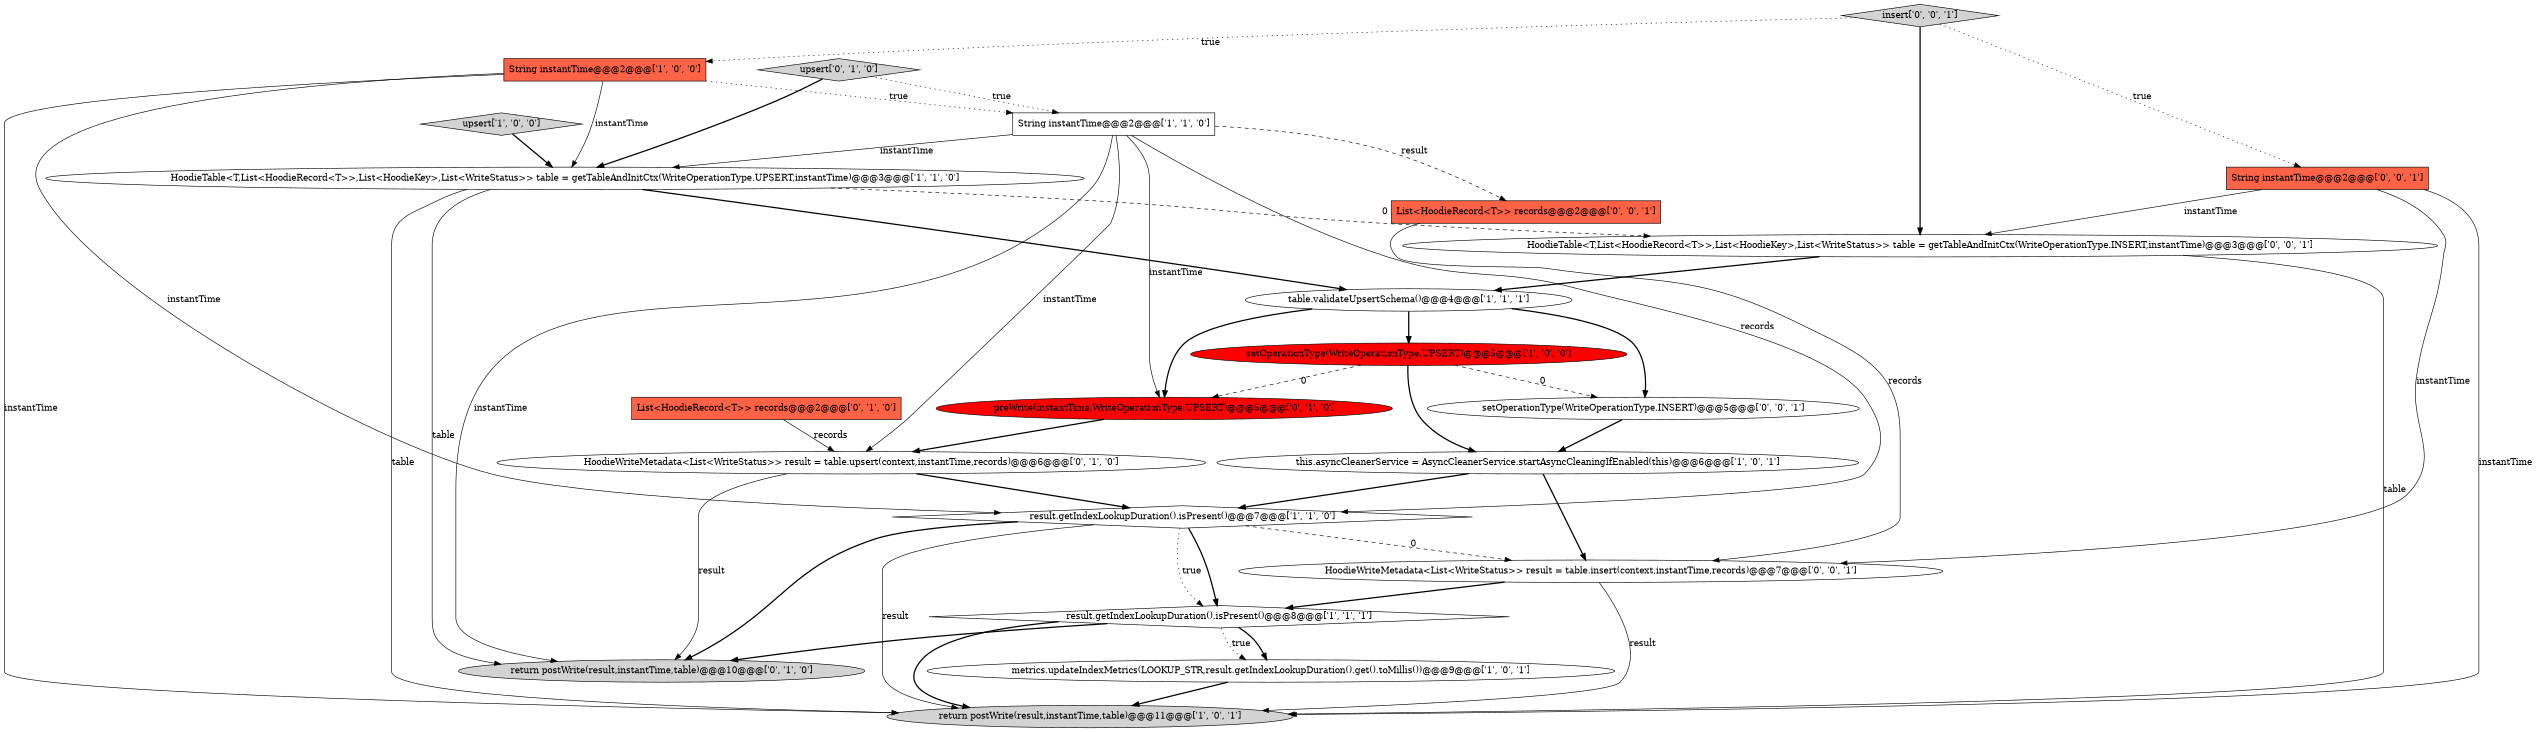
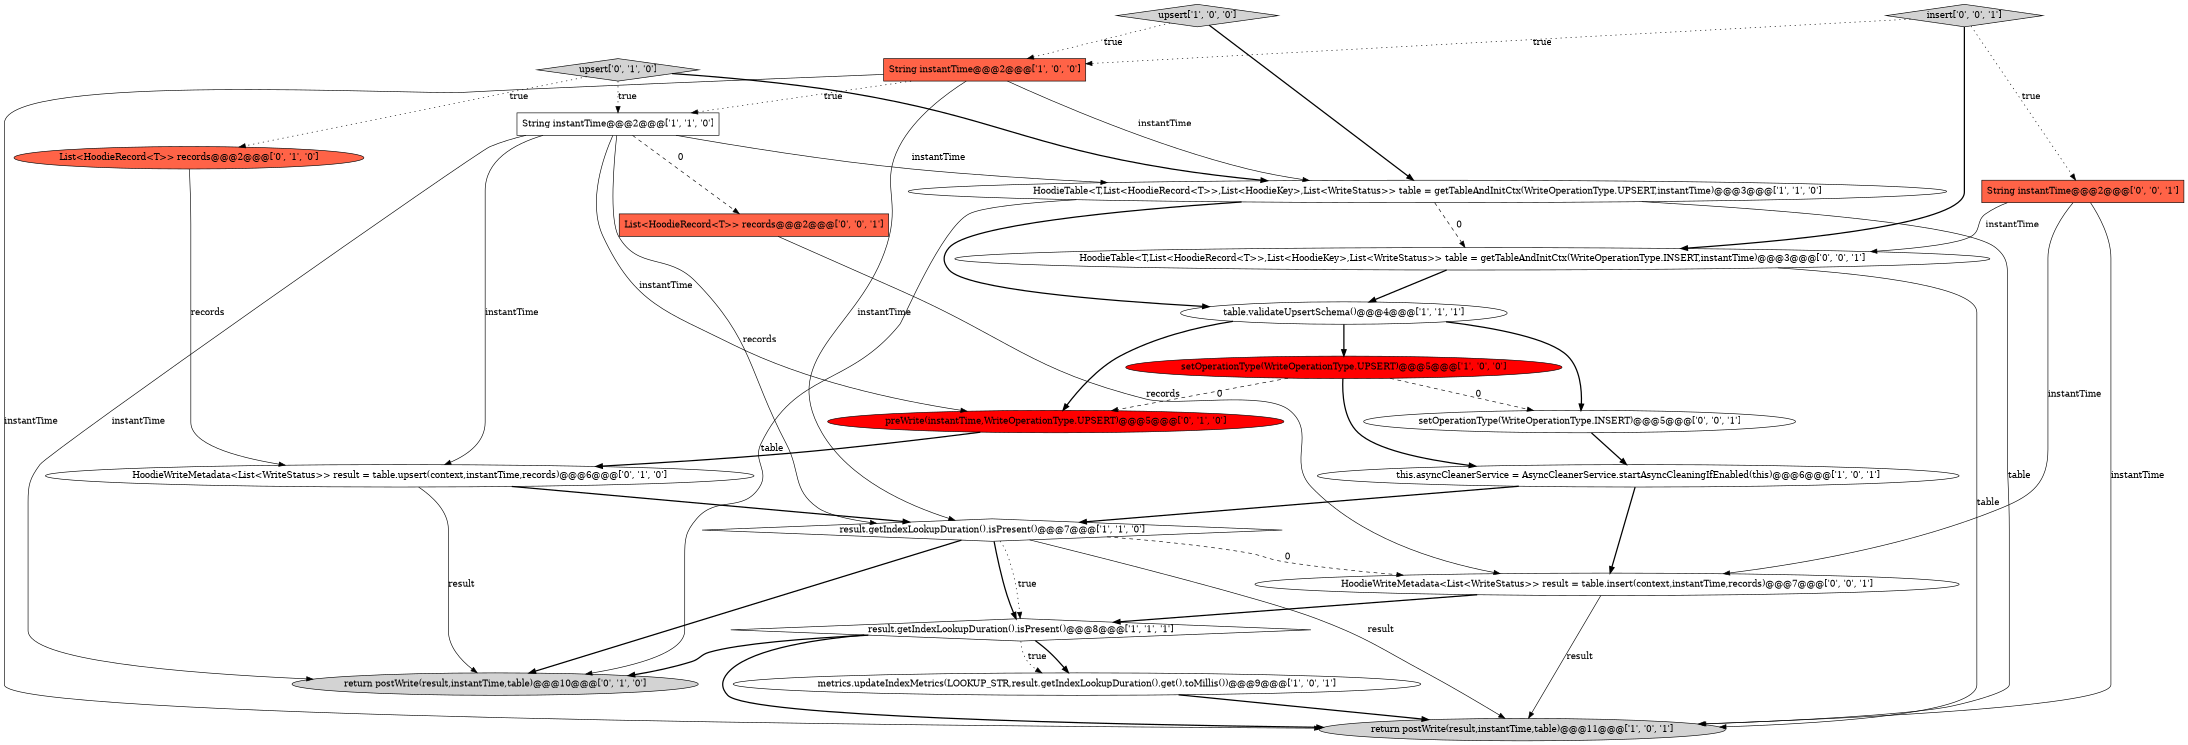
none -> (1102, 40)
none -> (416, 111)
(1415, 151) -> (681, 158)
(766, 408) -> (189, 158)
